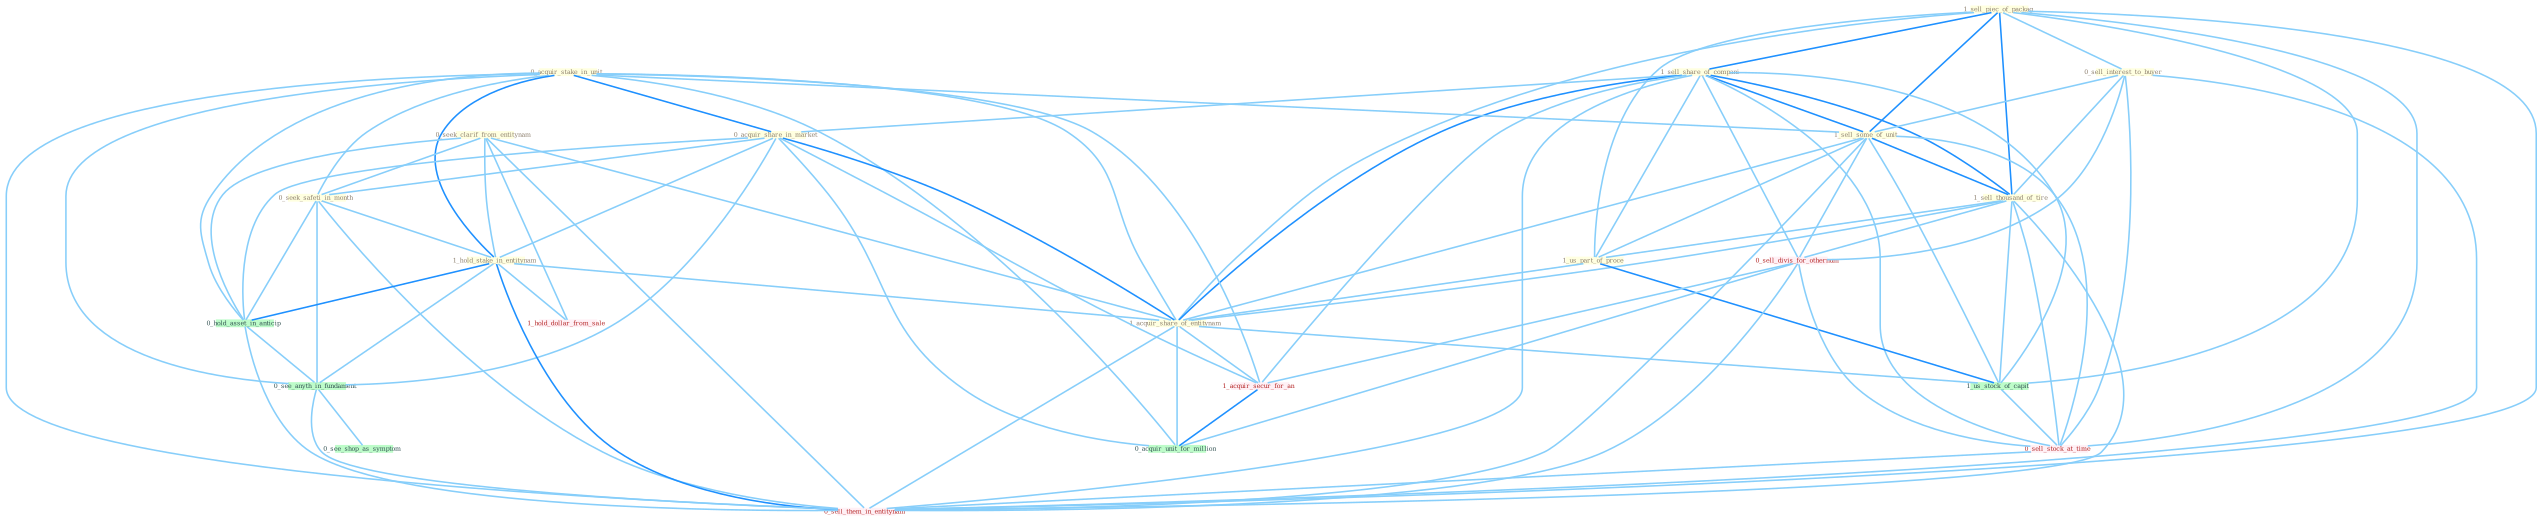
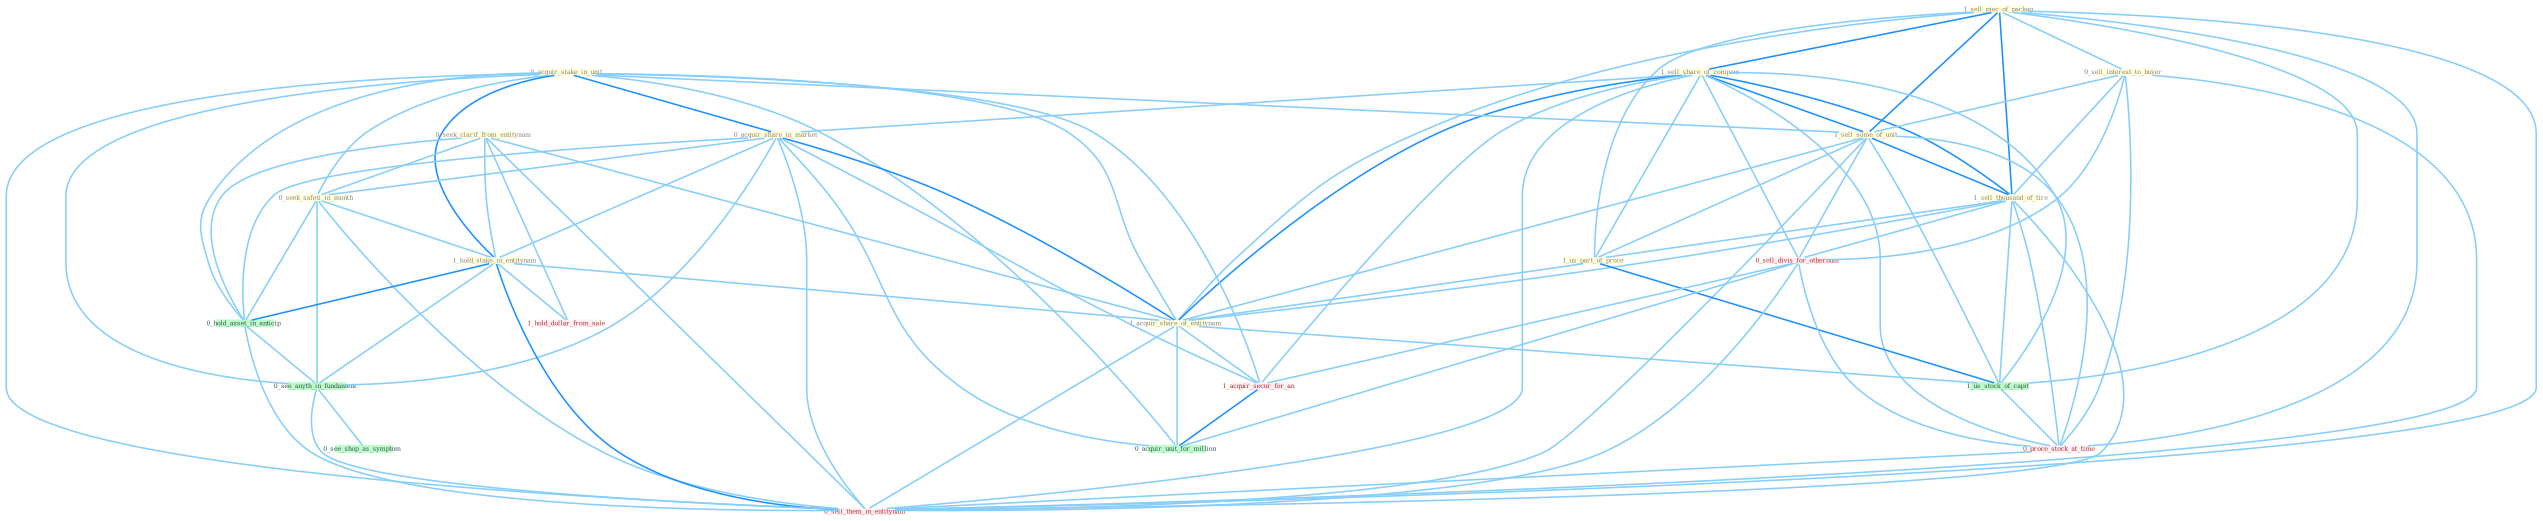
none -> (807, 329)
(2059, 449) -> (2059, 449)
